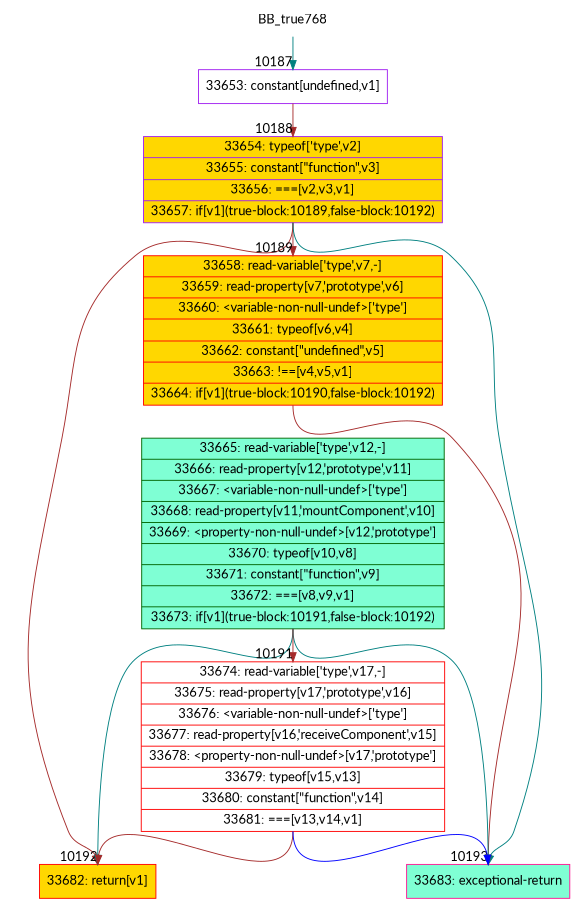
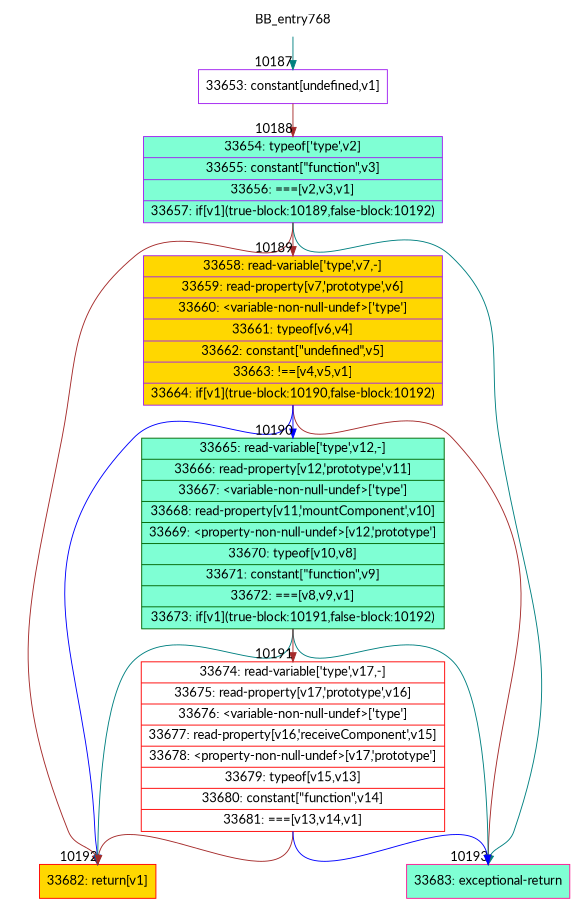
(293, 20) -> (293, 20)
(293, 180) -> (293, 180)
(293, 330) -> (293, 330)
none -> (293, 417)
none -> (71, 547)
